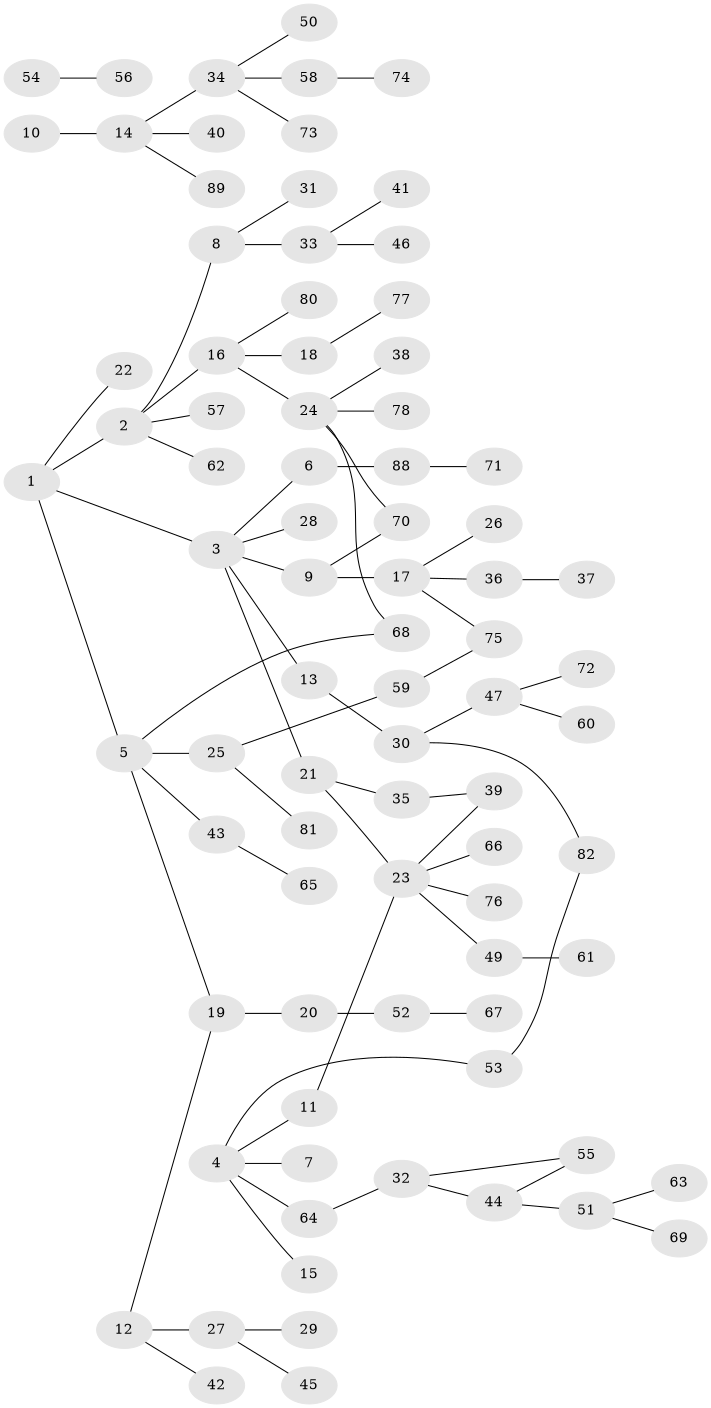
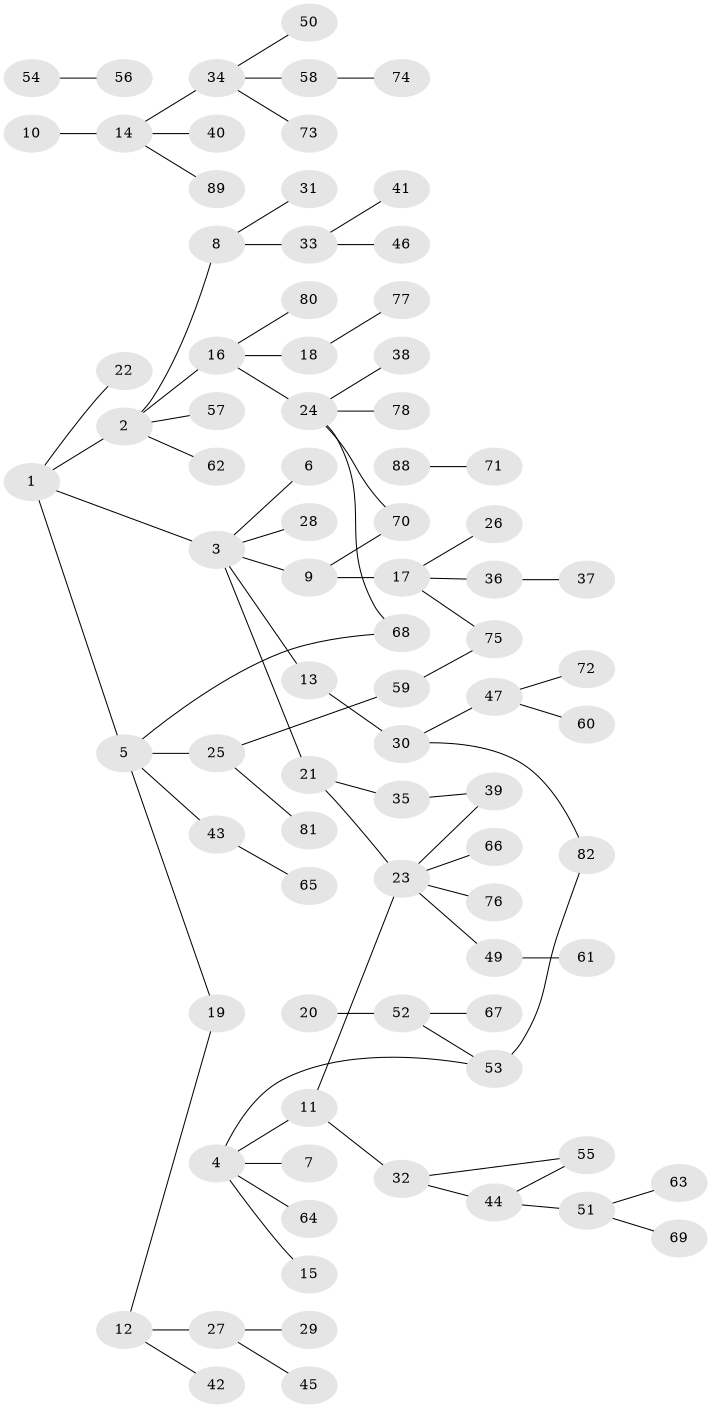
(363, 467) -> none
(263, 1013) -> none
none -> (448, 1041)
(356, 1199) -> (356, 1143)
